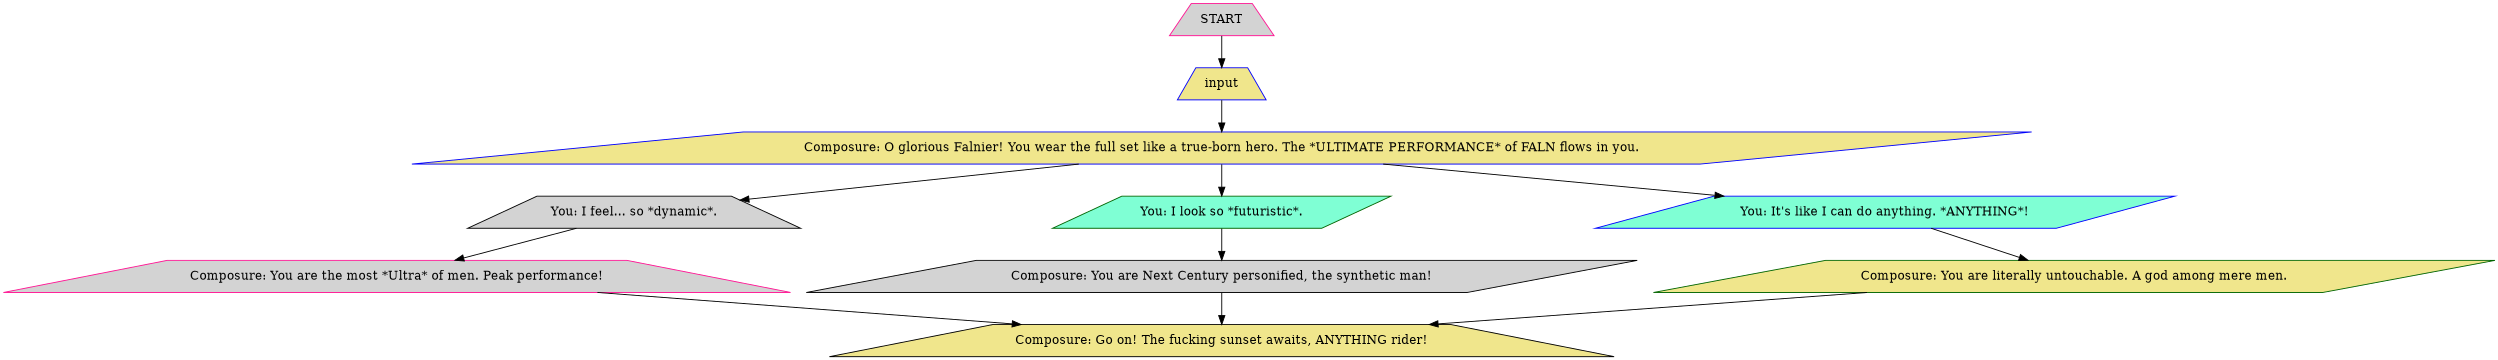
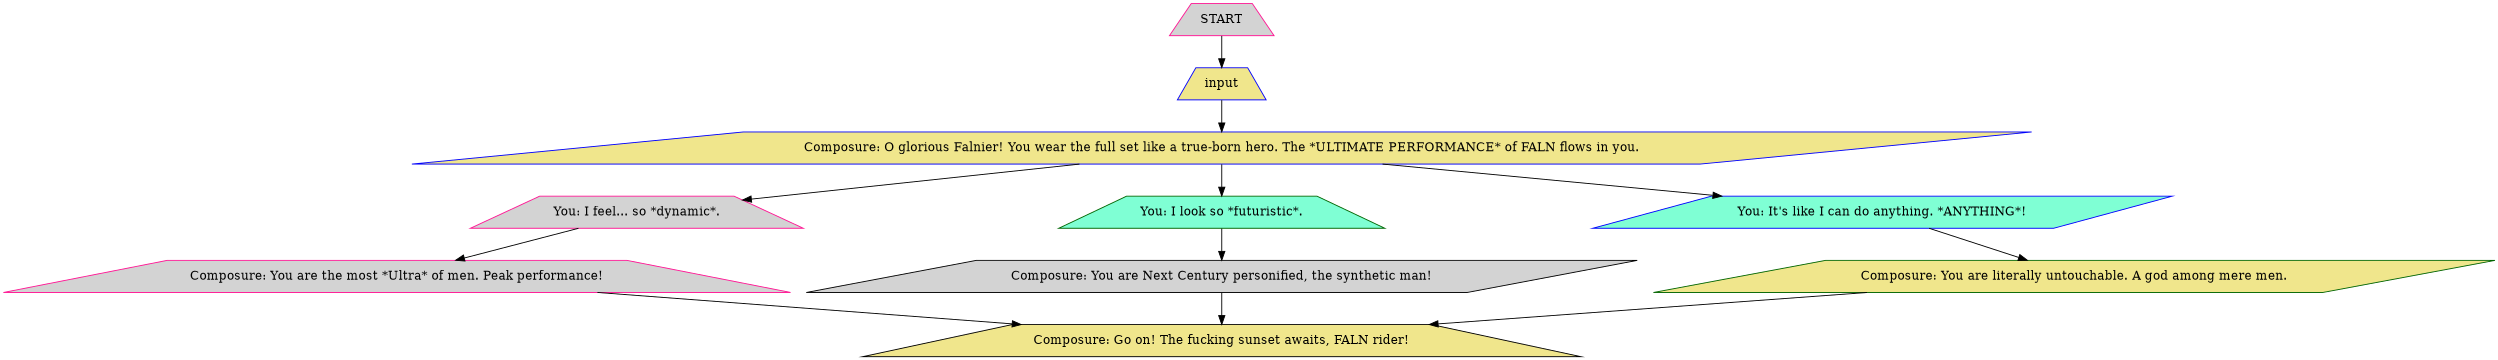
(634, 212) -> (637, 212)
(1222, 212) -> (1222, 212)
(1222, 341) -> (1222, 341)
